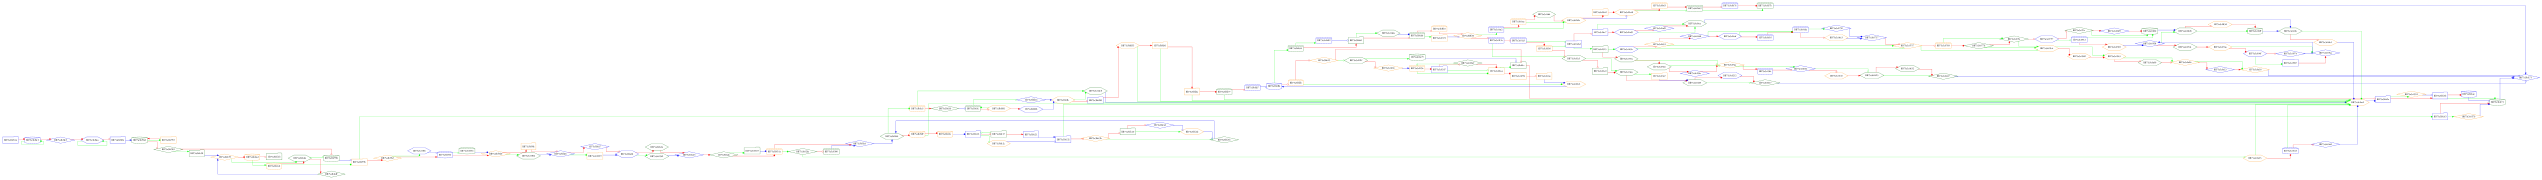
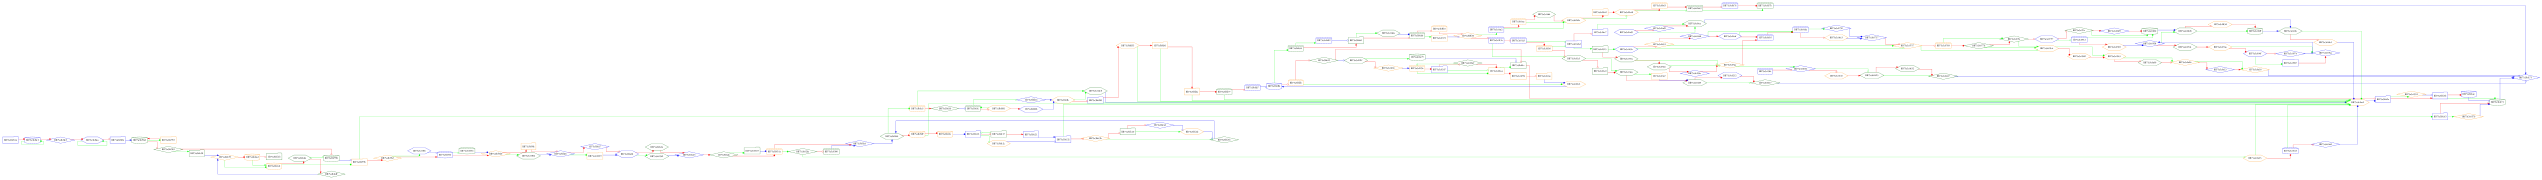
(1606, 19) -> (1606, 19)
(1610, 32) -> none
(1324, 60) -> (1324, 60)
(1341, 60) -> (1341, 60)
(1747, 69) -> (1743, 44)
(262, 162) -> (241, 167)
